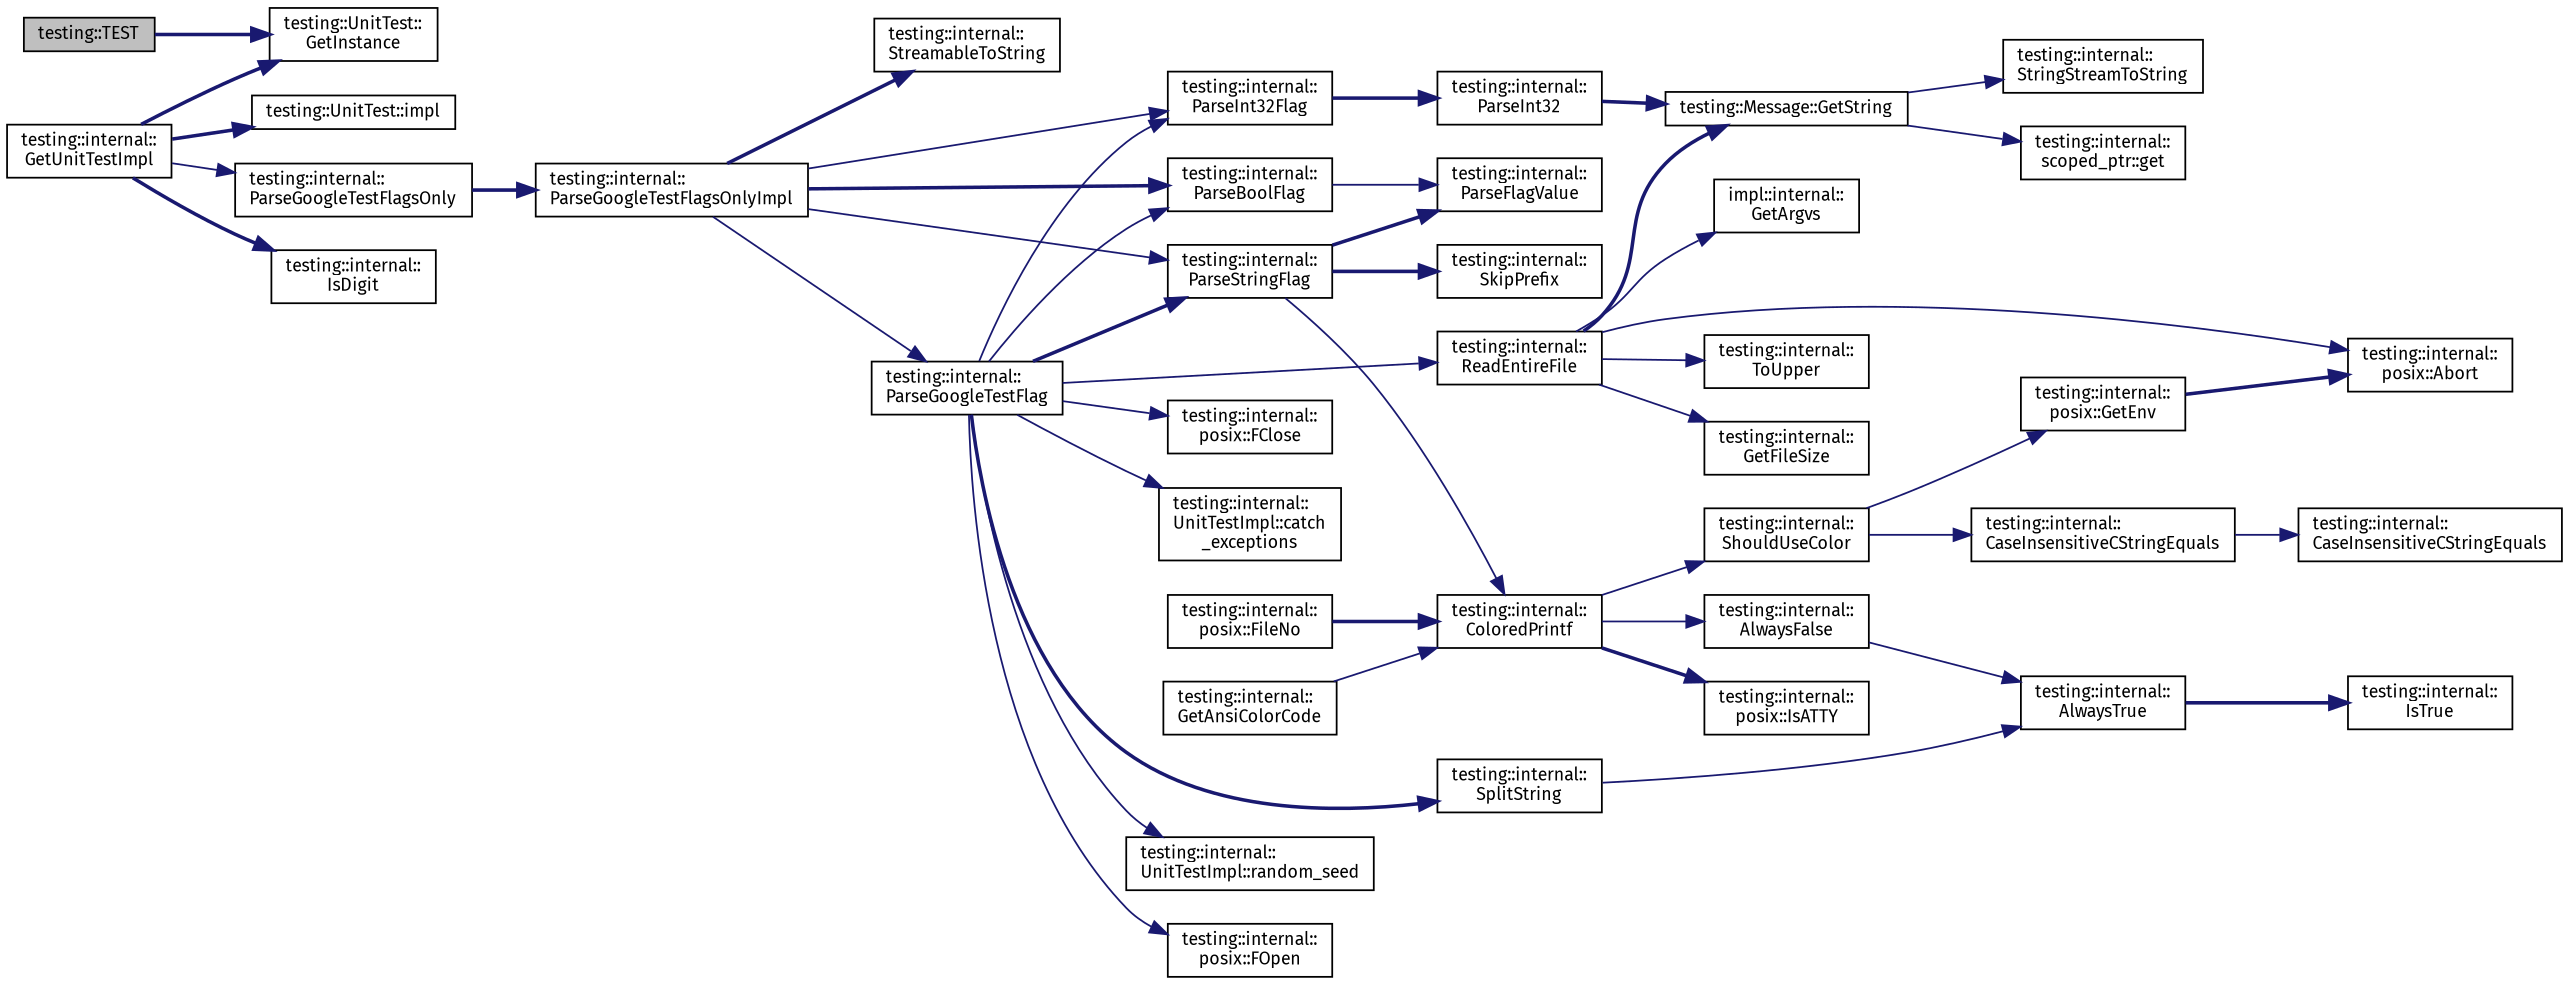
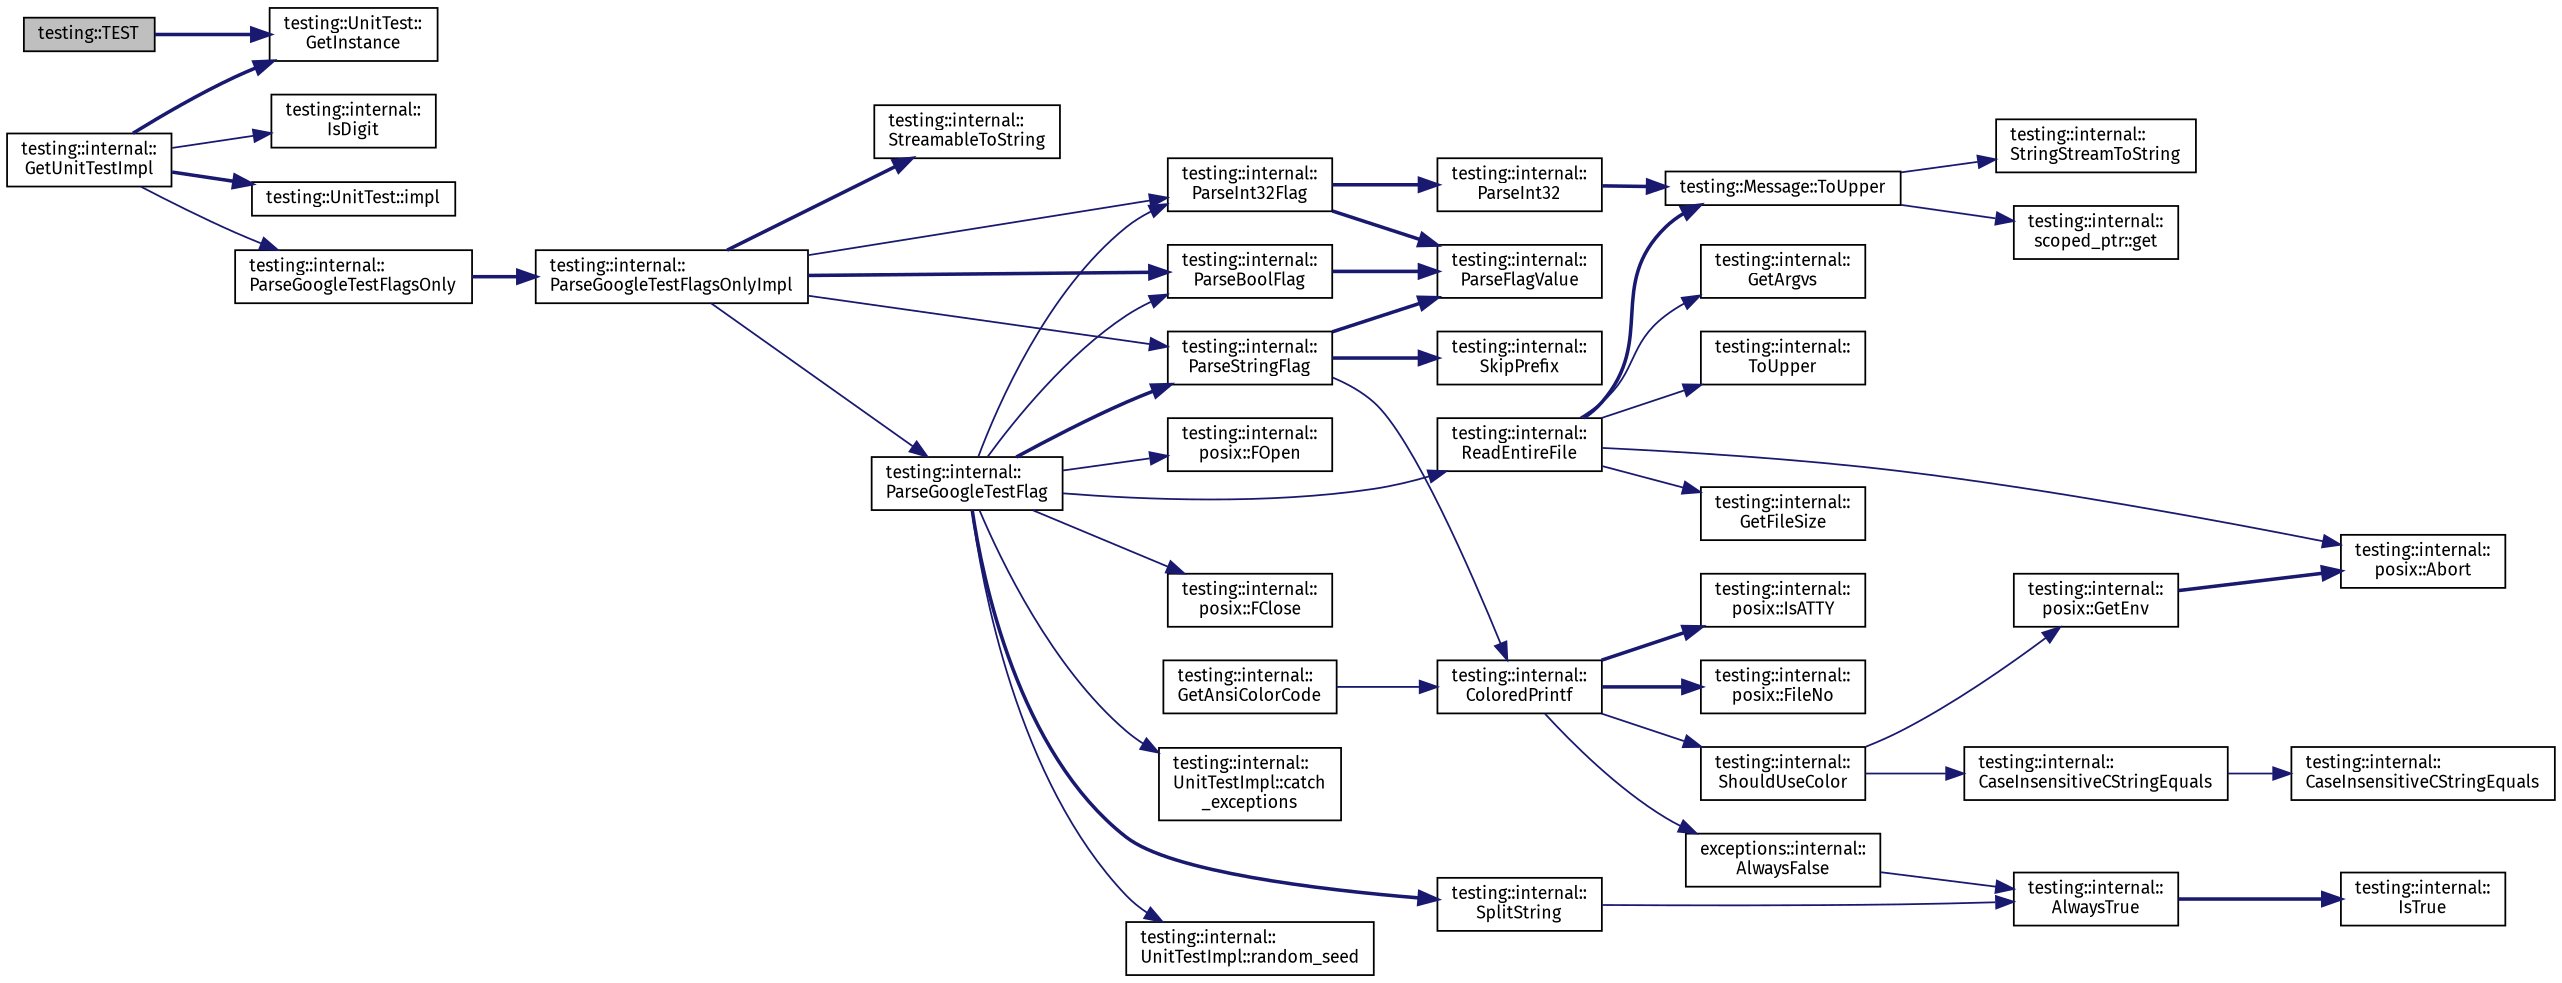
(1787, 109) -> (1783, 188)
(1376, 185) -> (1376, 271)
(1787, 206) -> (1783, 271)
(193, 213) -> (213, 142)
none -> (1376, 225)
(1376, 621) -> (1642, 687)
(1787, 621) -> (1783, 860)
